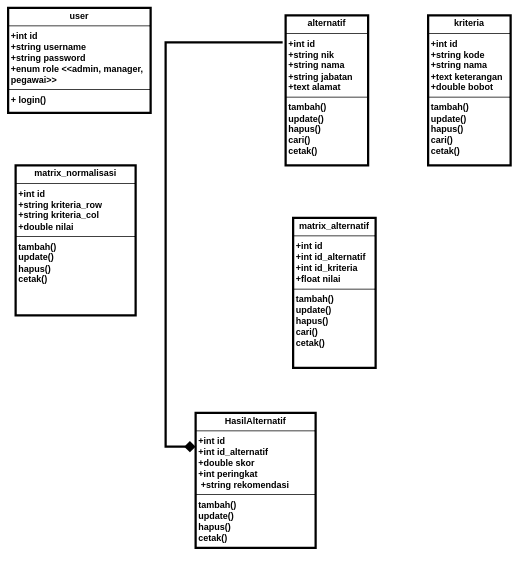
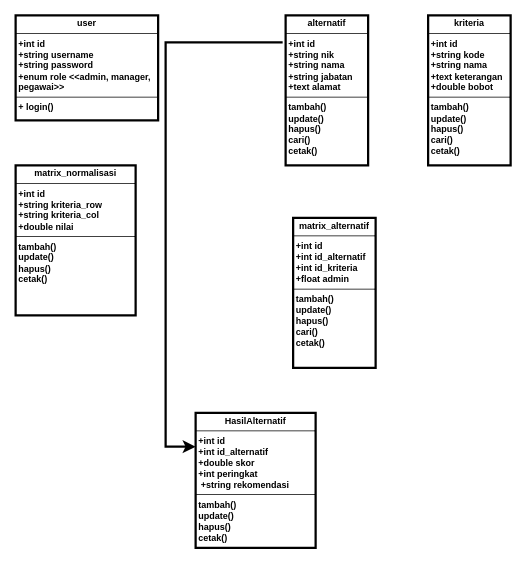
(79, 60) -> (87, 68)
(332, 272) -> (332, 272)
(184, 447) -> (184, 447)
